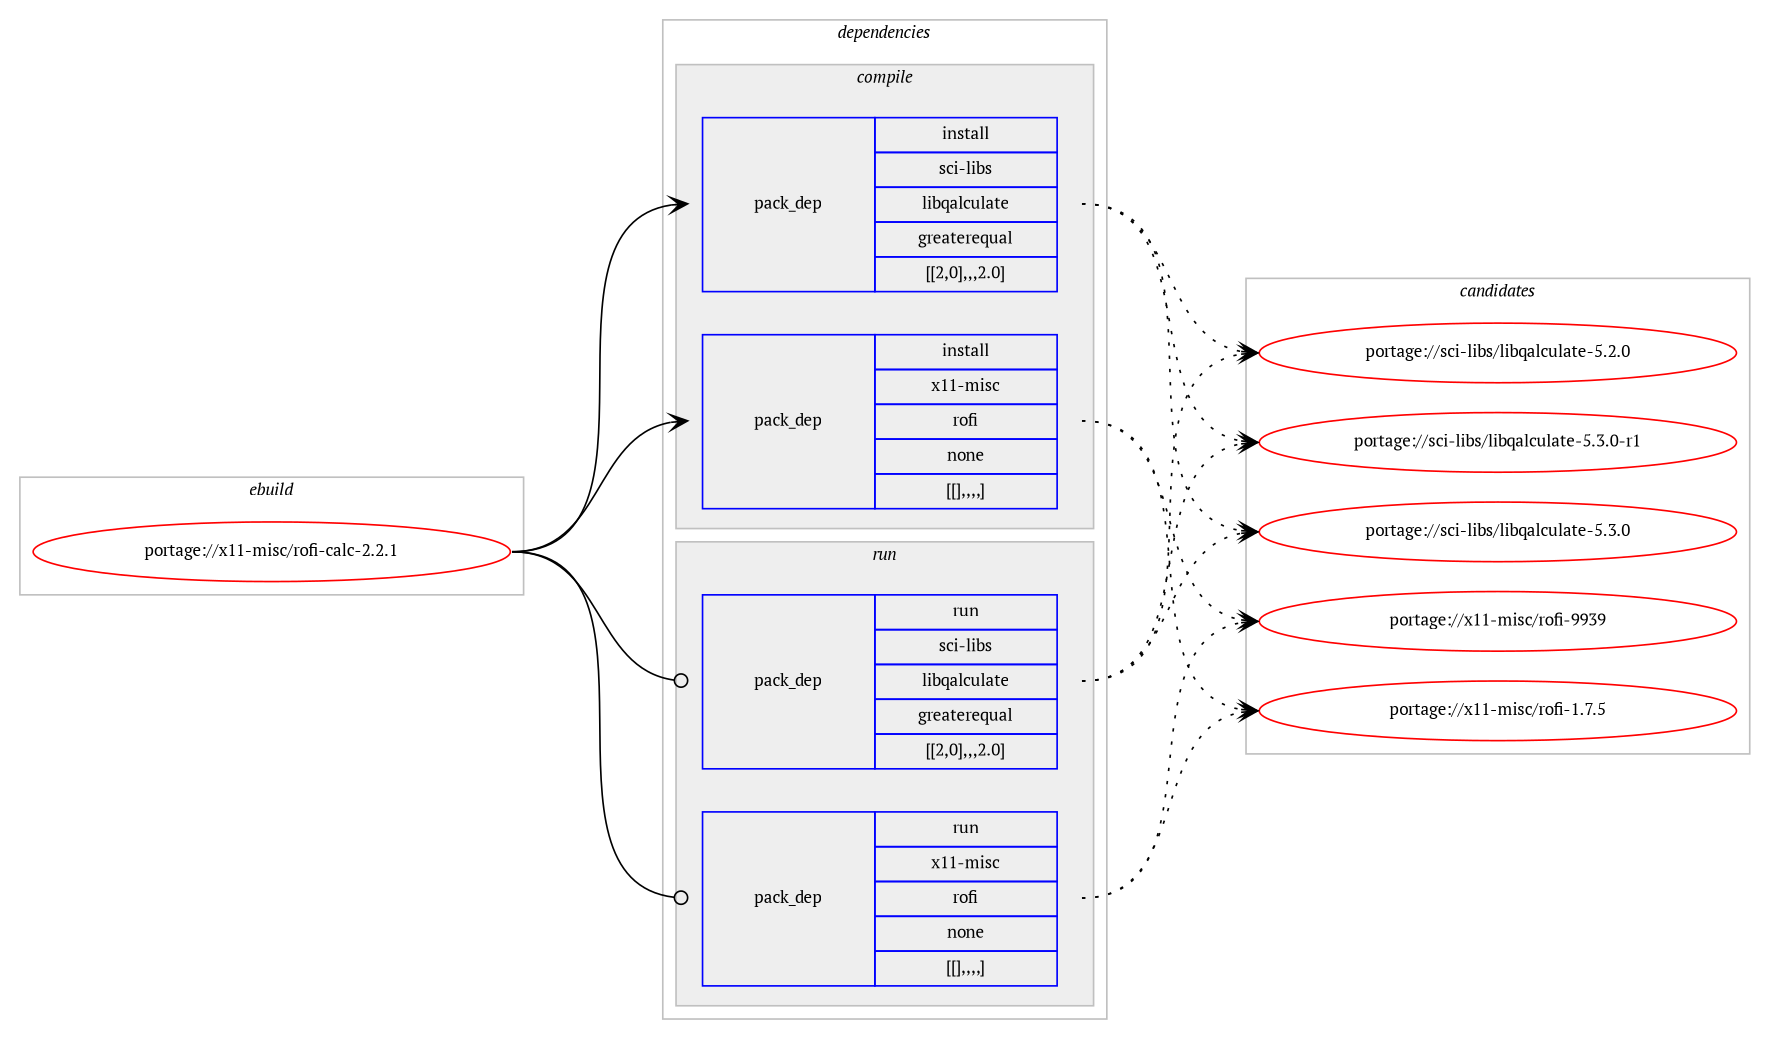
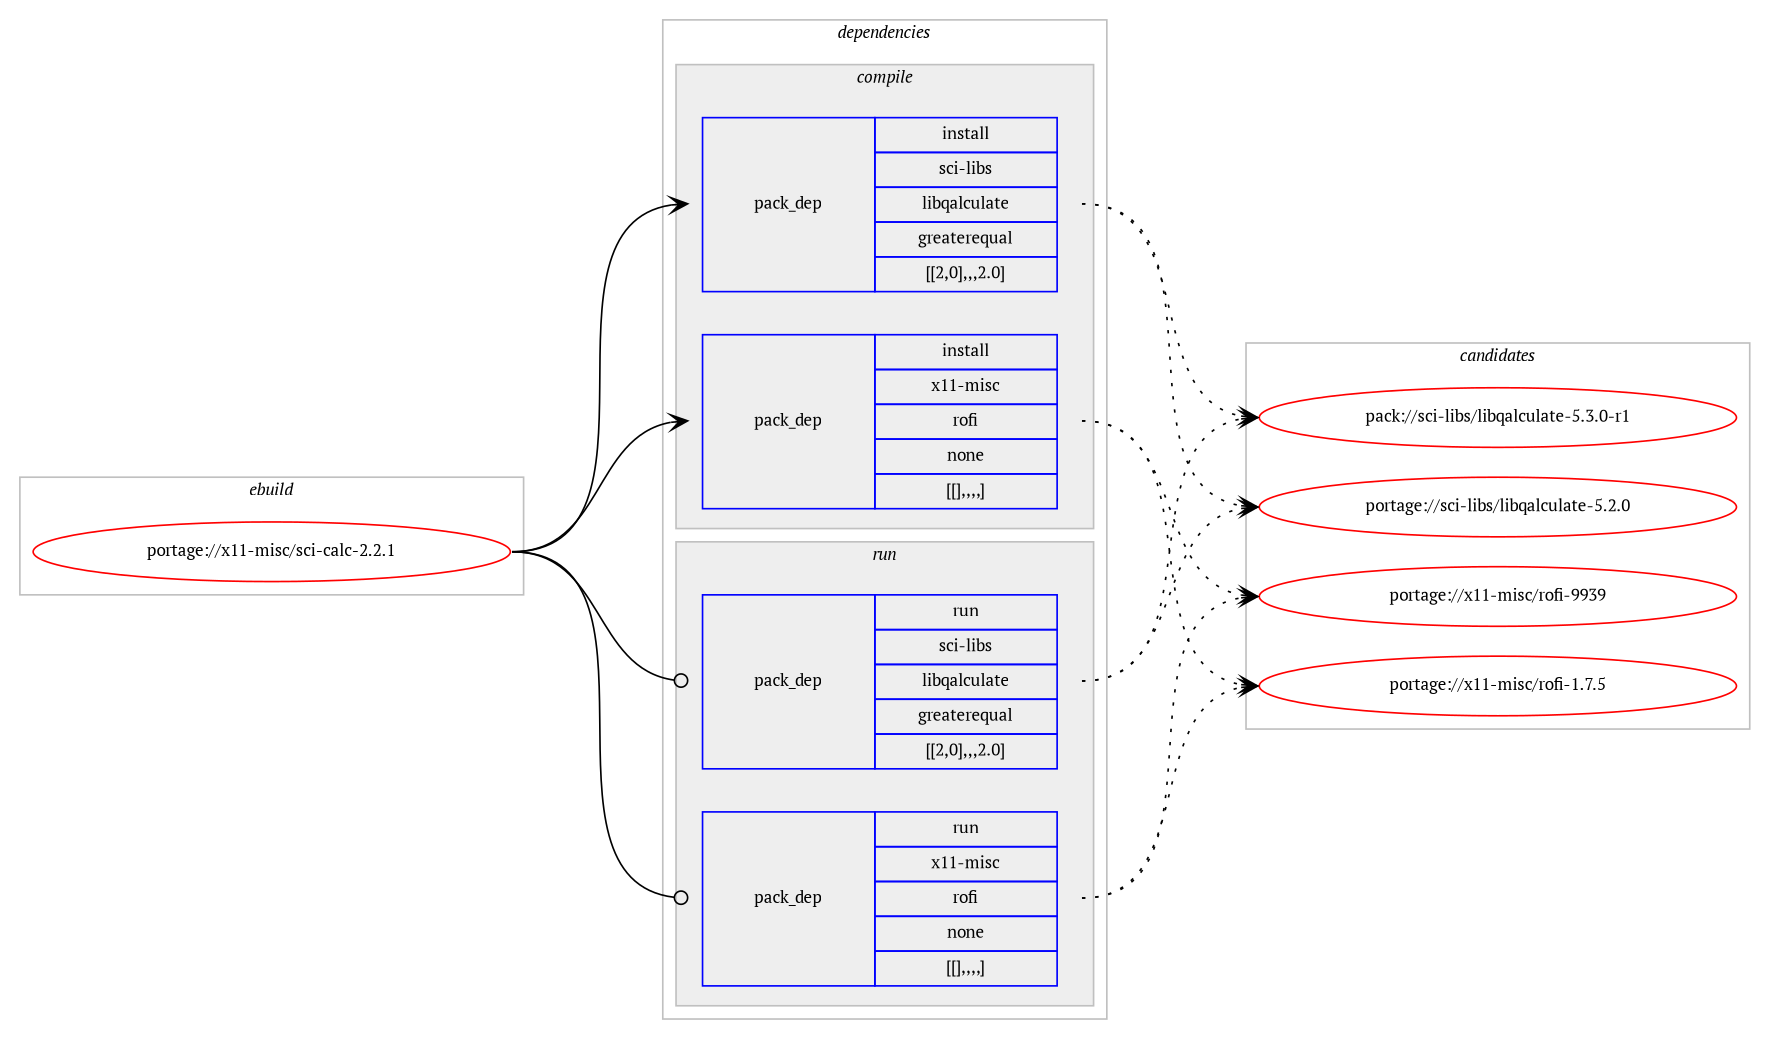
(1498, 442) -> (1498, 418)
(1498, 532) -> none
(272, 552) -> (272, 552)
